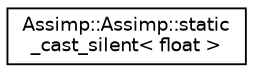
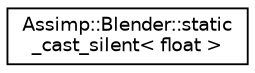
(127, 36) -> (128, 36)
